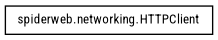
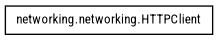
(109, 20) -> (109, 20)
